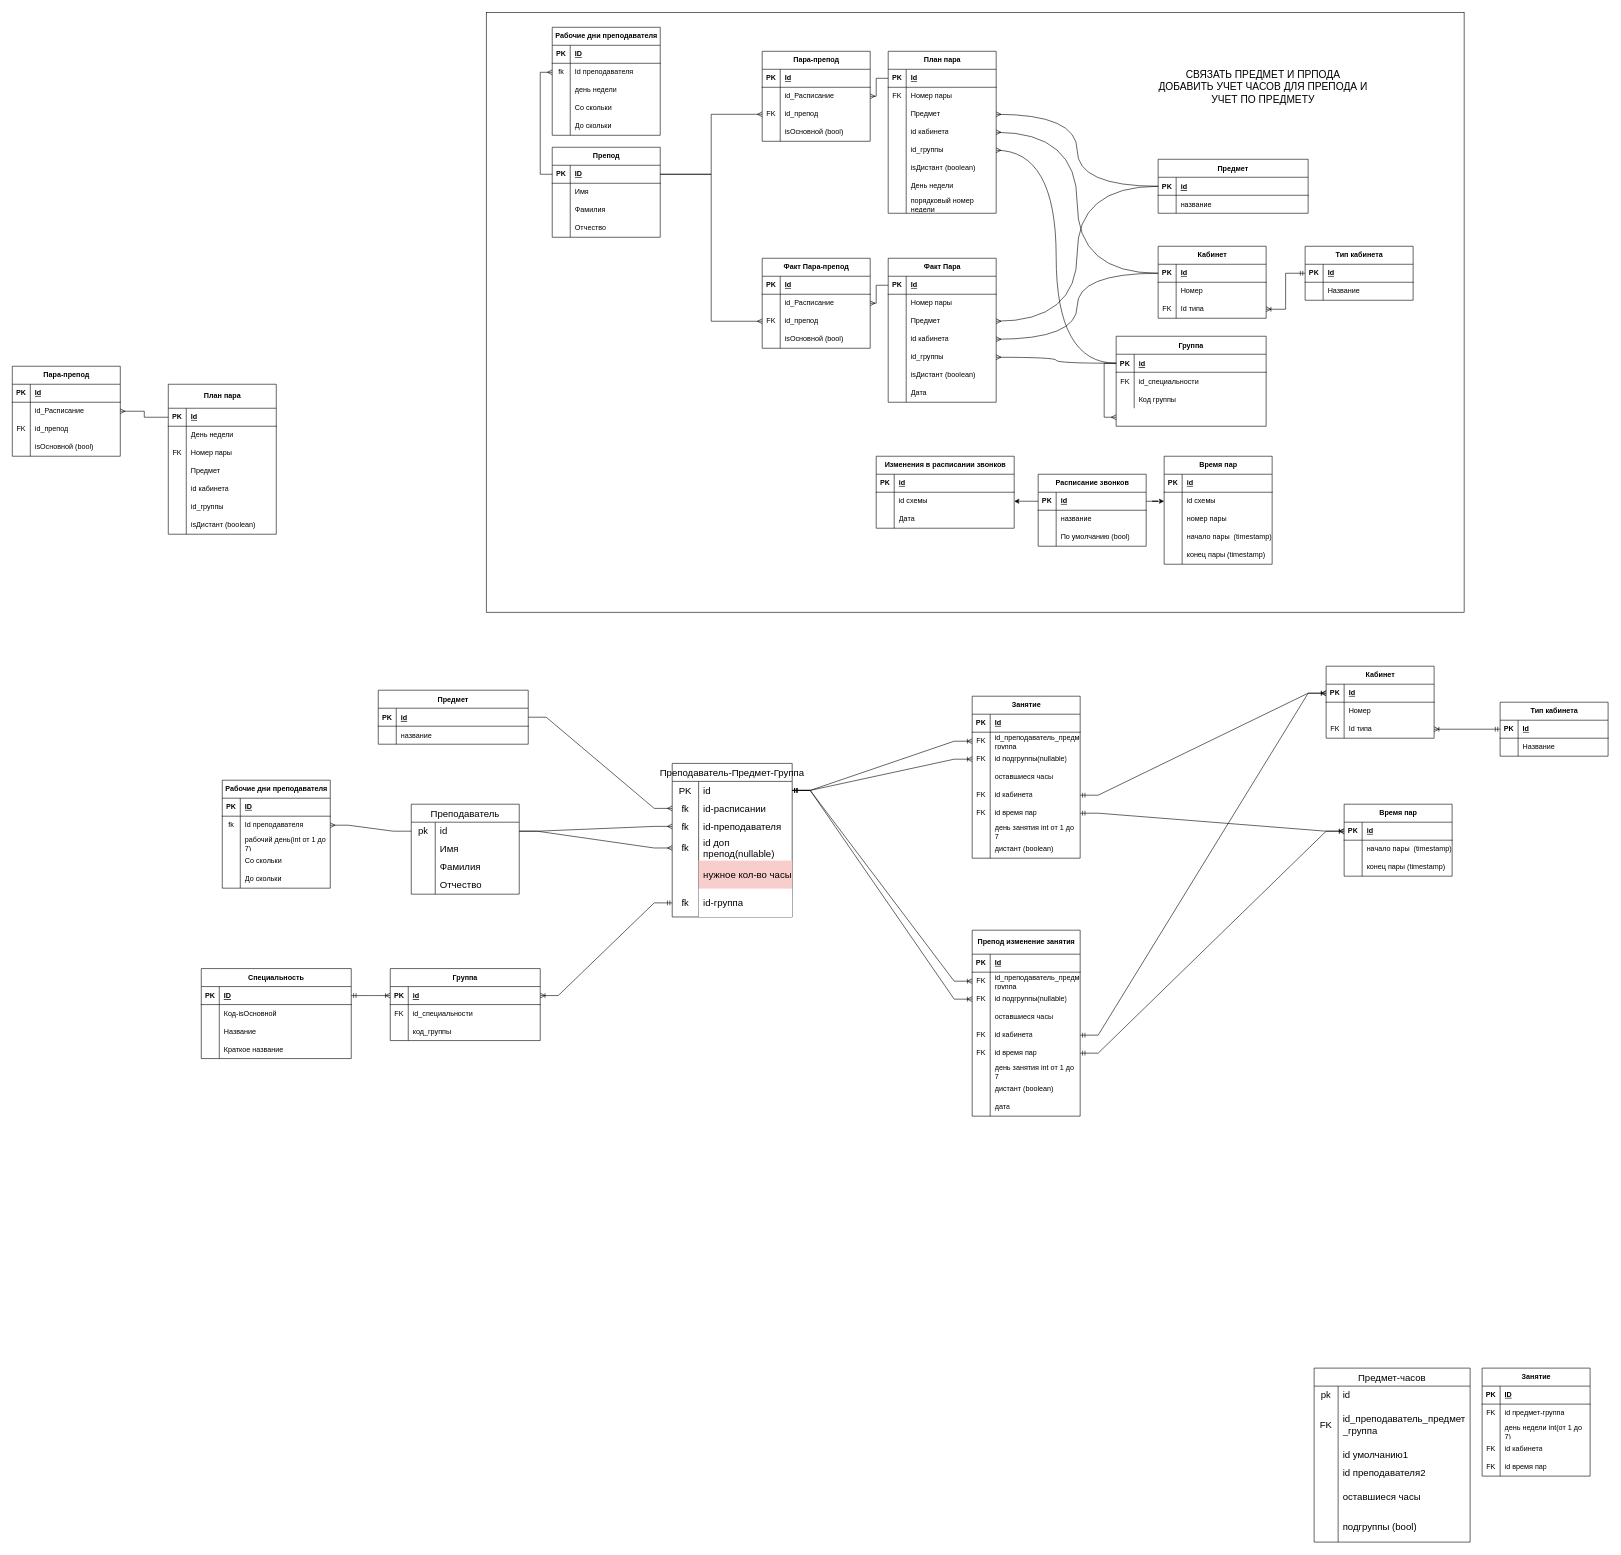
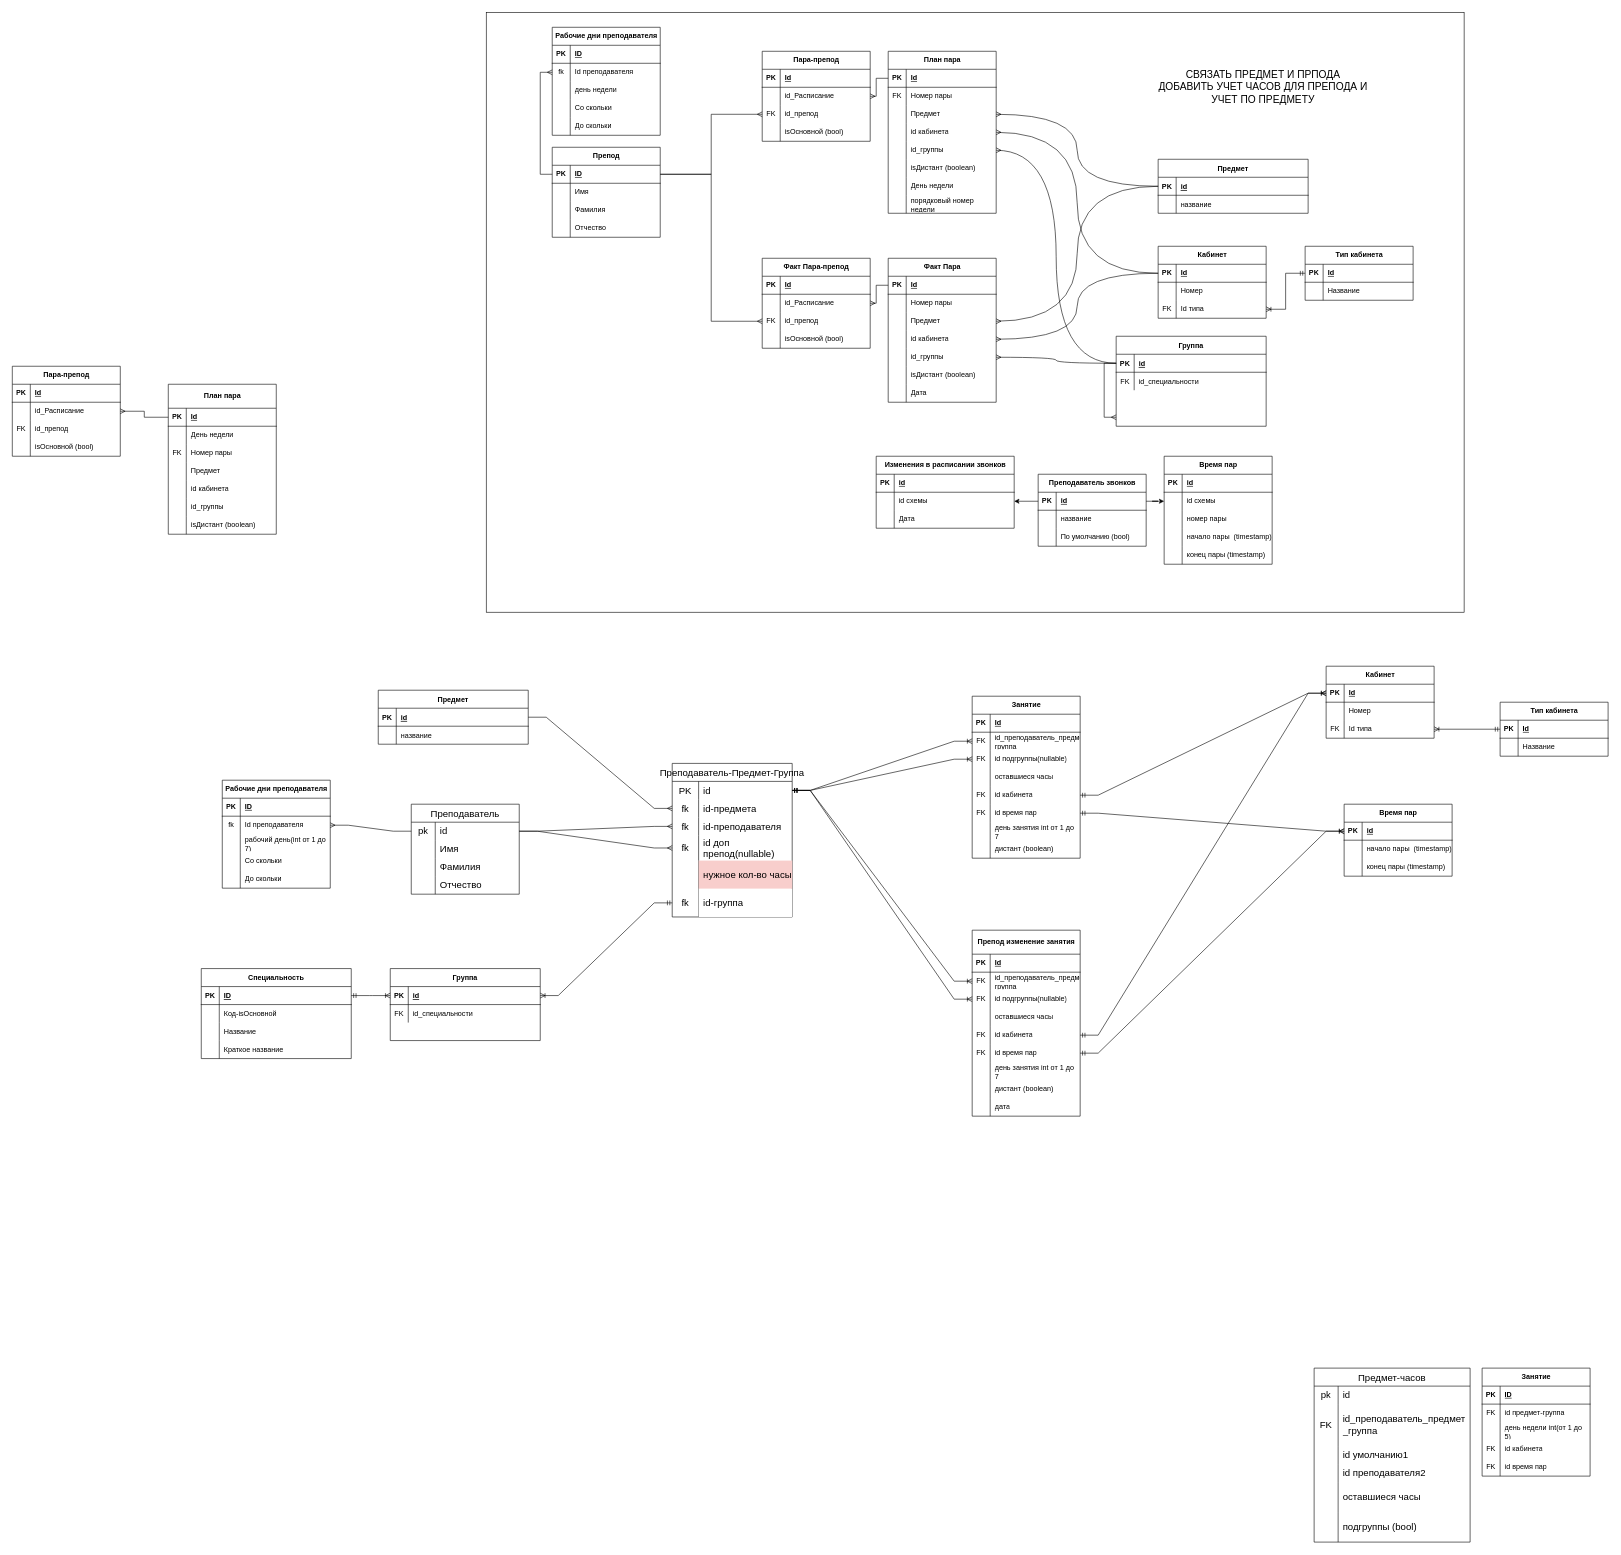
(1200, 399) -> none
(1093, 483) -> (1093, 483)
(737, 809) -> (732, 809)
(474, 1032) -> none
(1548, 1431) -> (1548, 1431)
